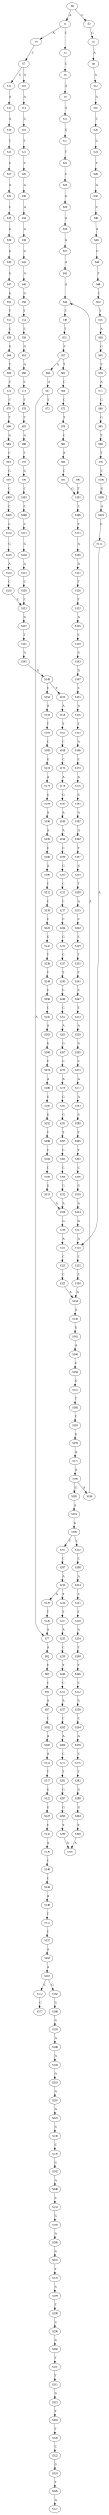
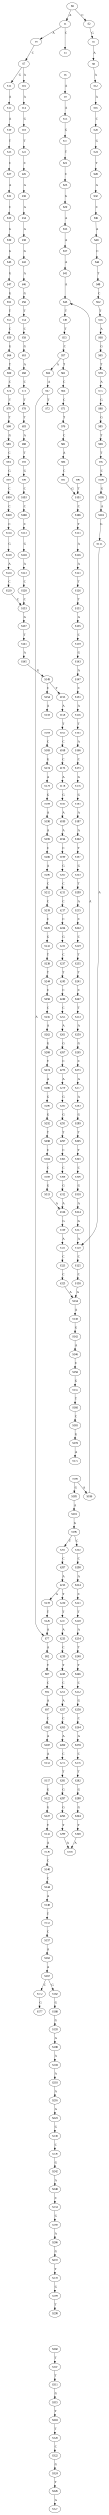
(65, 63) -> none
(47, 723) -> none
(75, 1469) -> none
(47, 1771) -> none
(55, 2331) -> none
